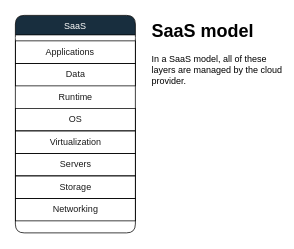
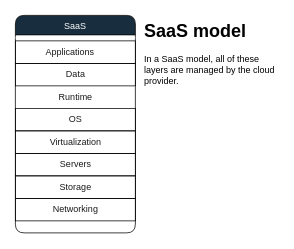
(218, 60) -> (210, 60)
